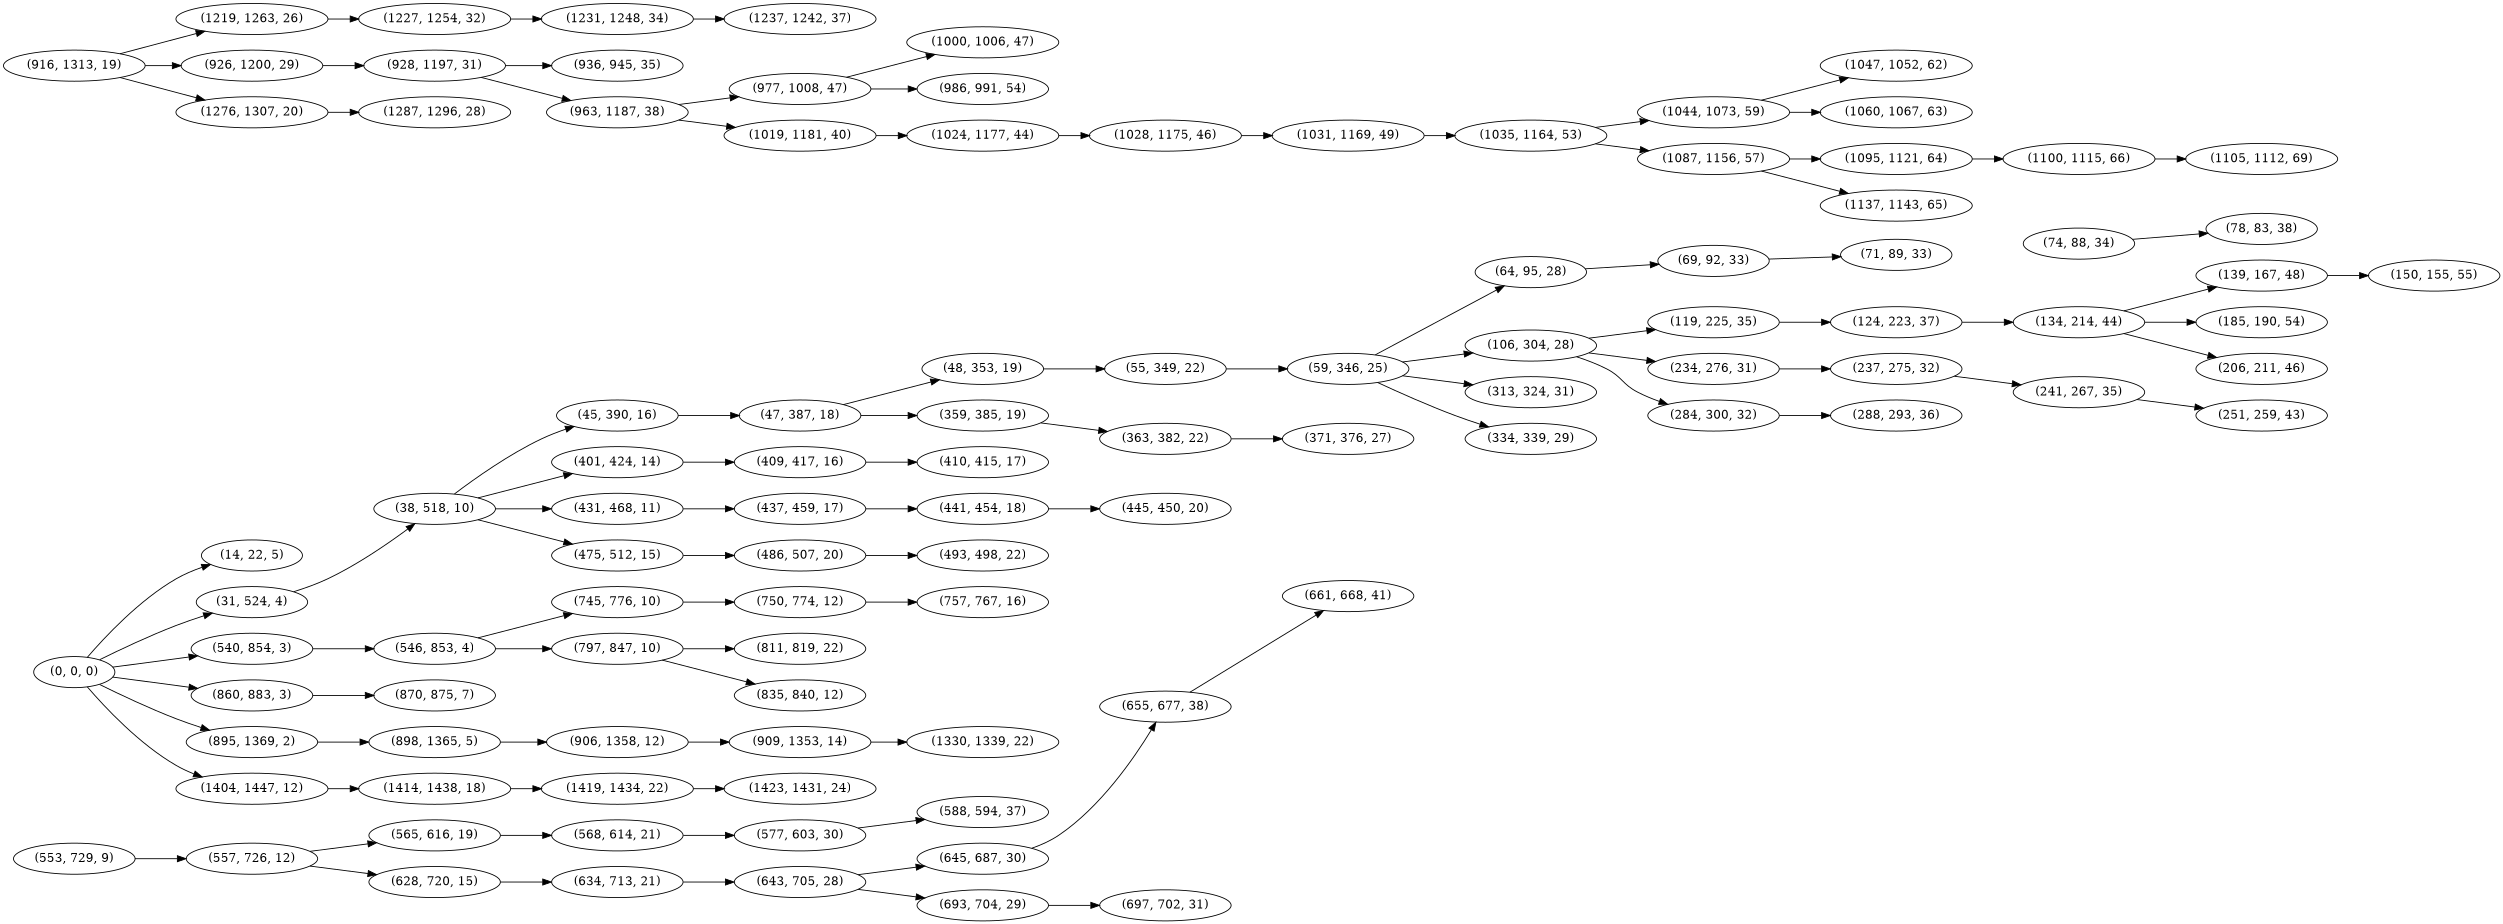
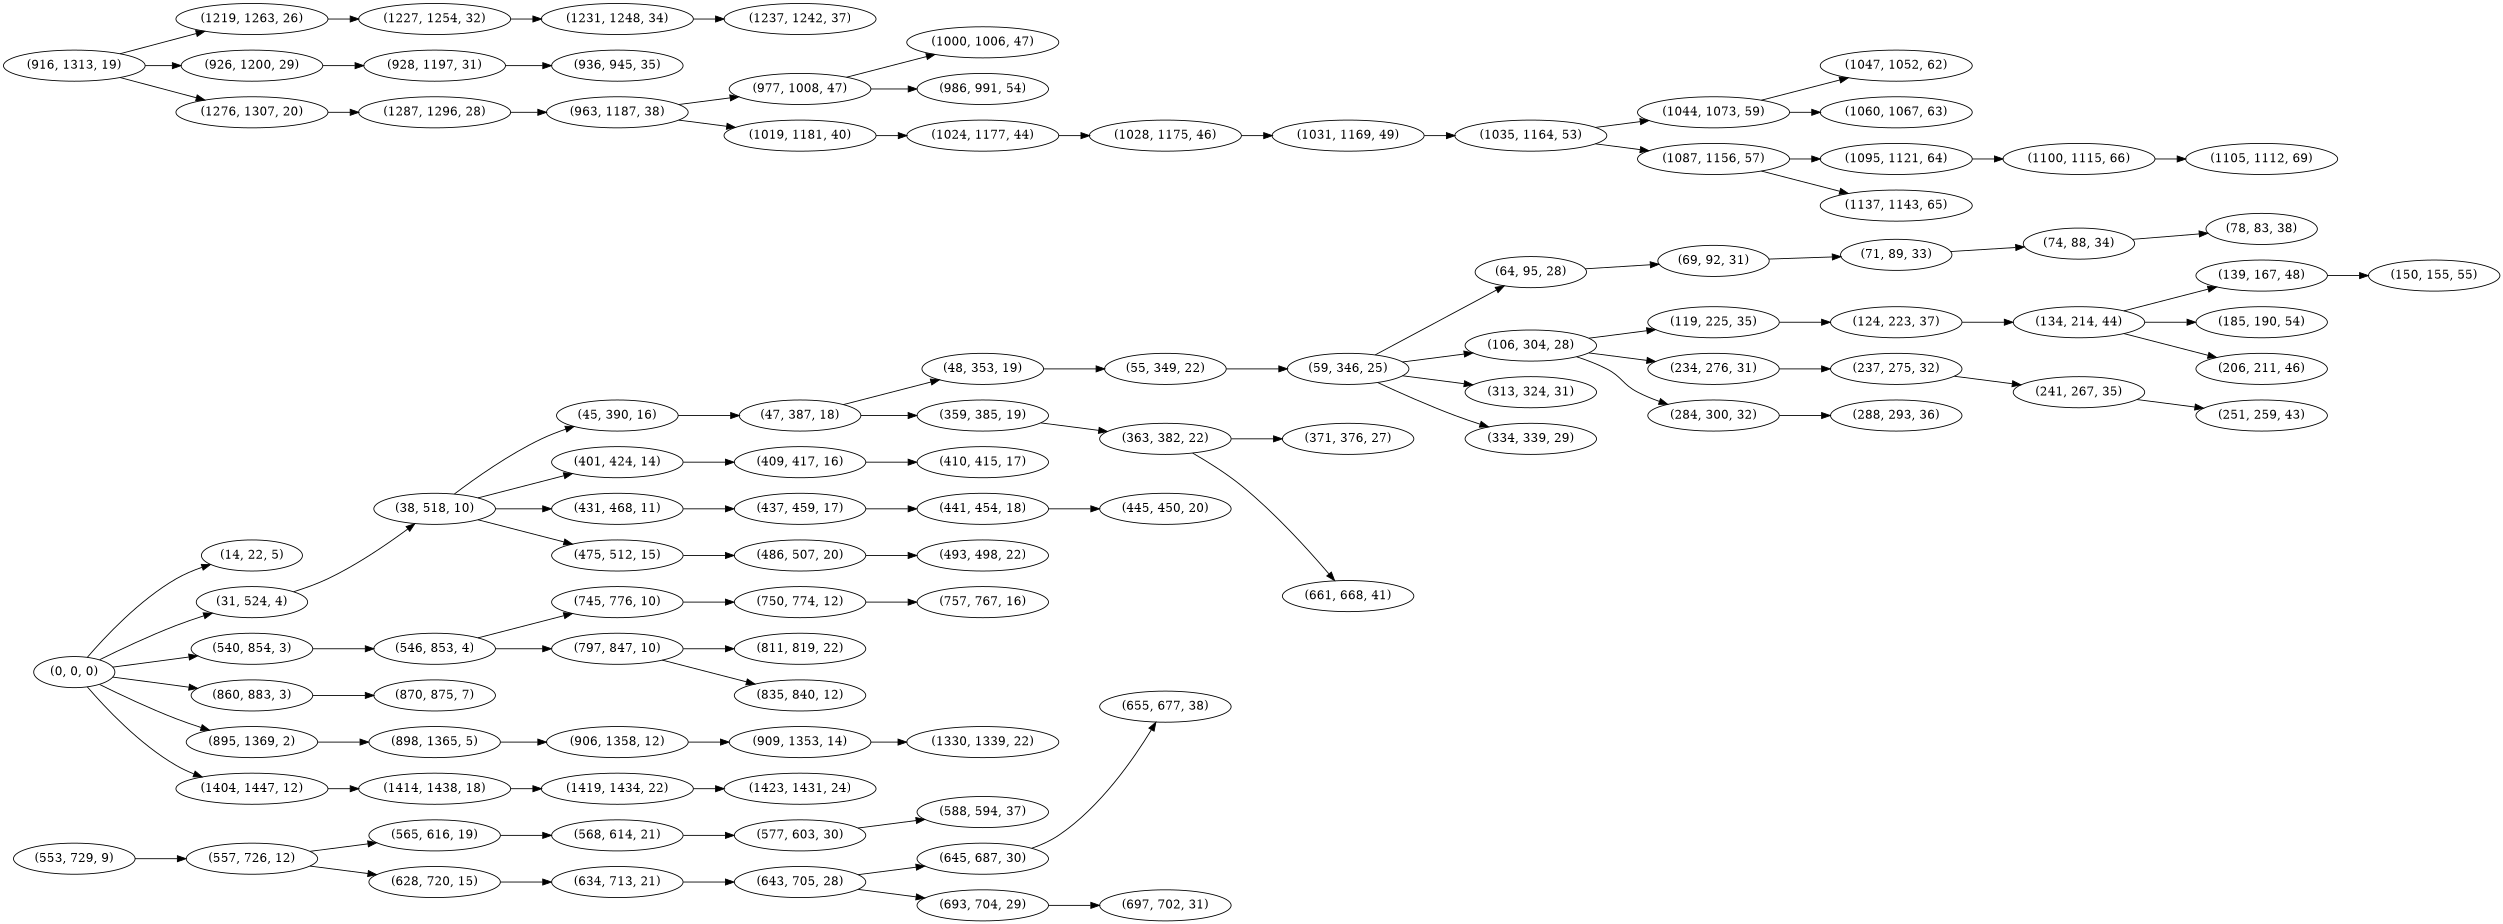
(522, 88) -> (524, 112)
none -> (1983, 250)
(1714, 261) -> (1714, 261)
(1253, 654) -> (1266, 507)
